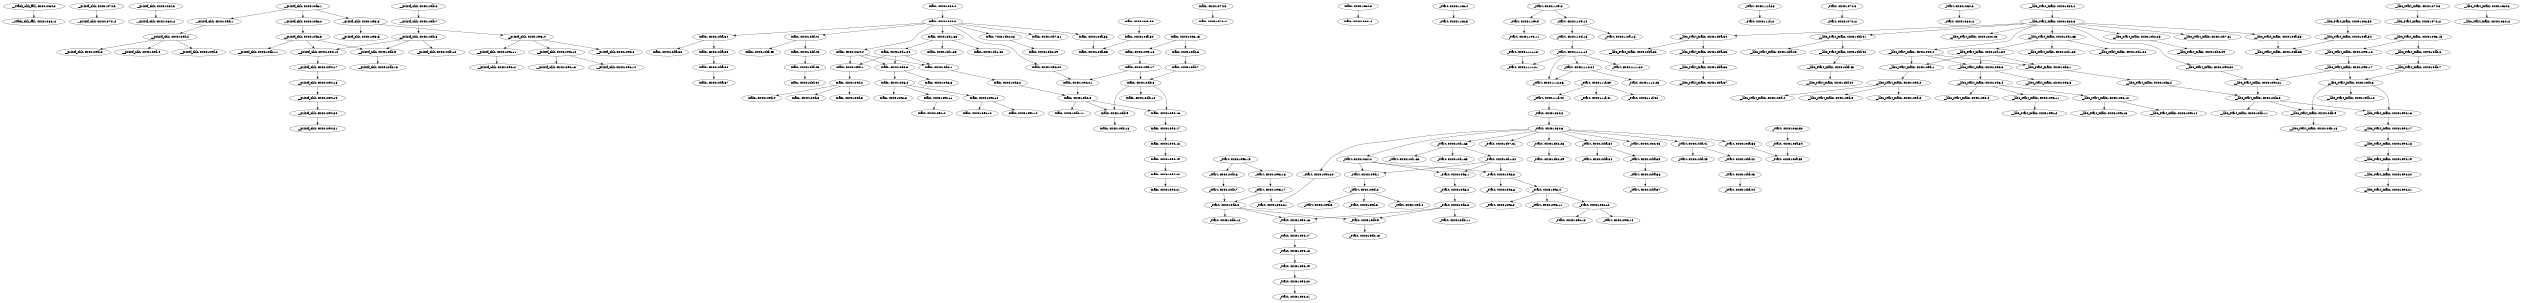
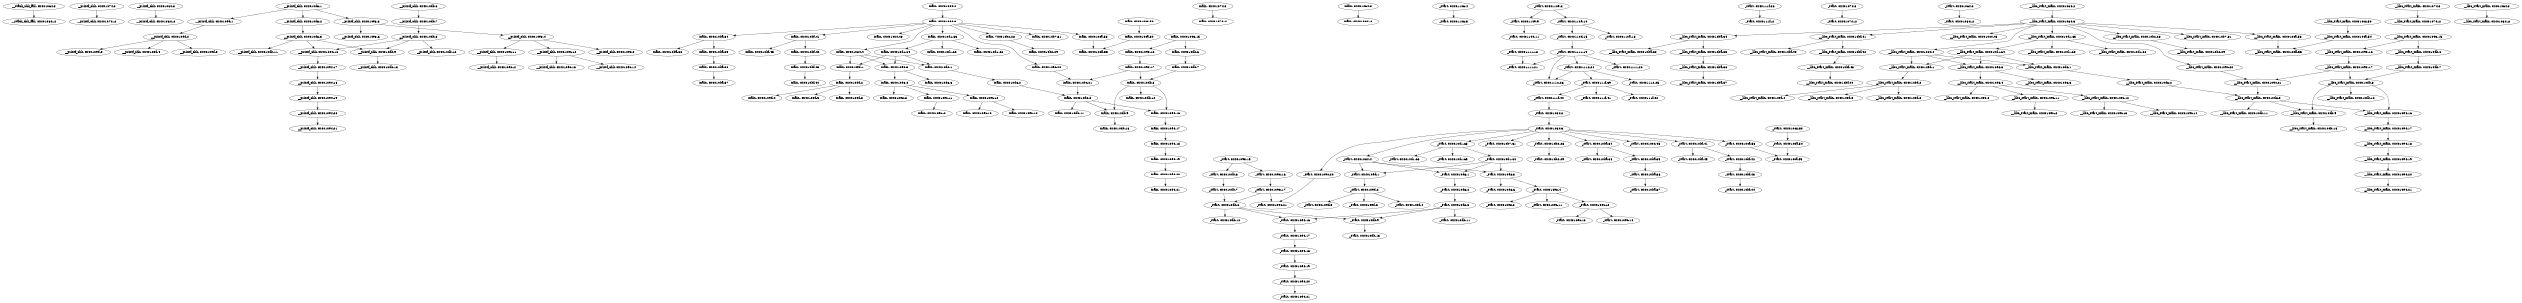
none -> (888, 37)
none -> (1587, 75)
none -> (1740, 166)
